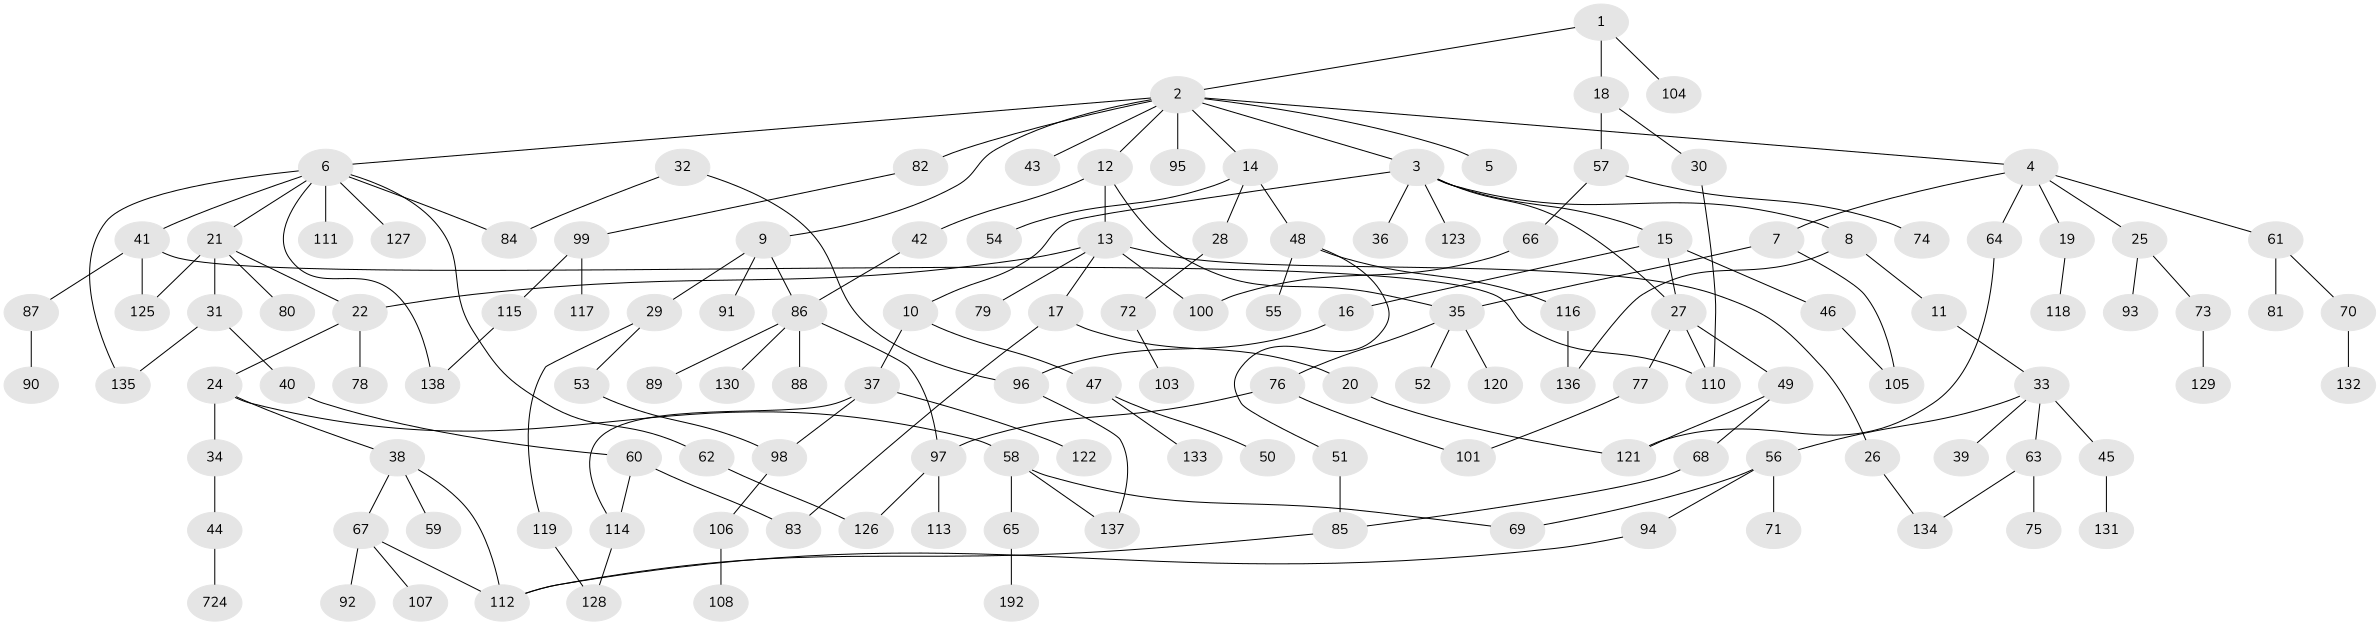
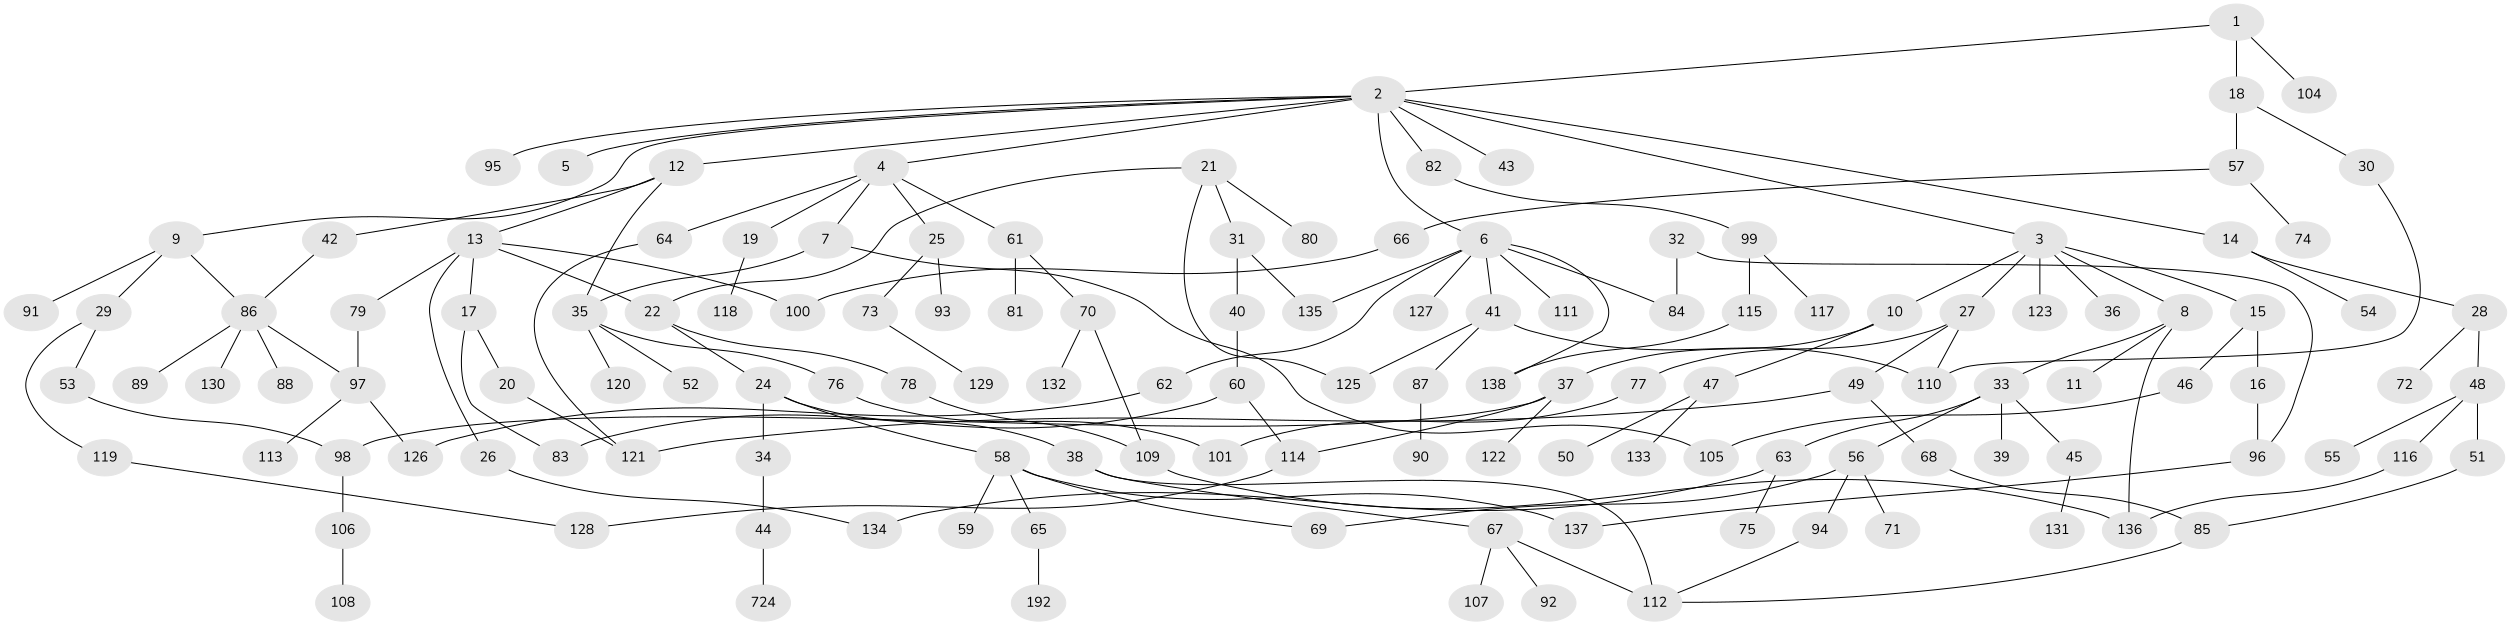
(270, 204) -> none
(1274, 204) -> (2478, 349)
(1671, 273) -> none
(1991, 349) -> (2093, 349)
(1167, 385) -> none
(1105, 416) -> (358, 349)
none -> (1147, 458)
(415, 494) -> (984, 494)
